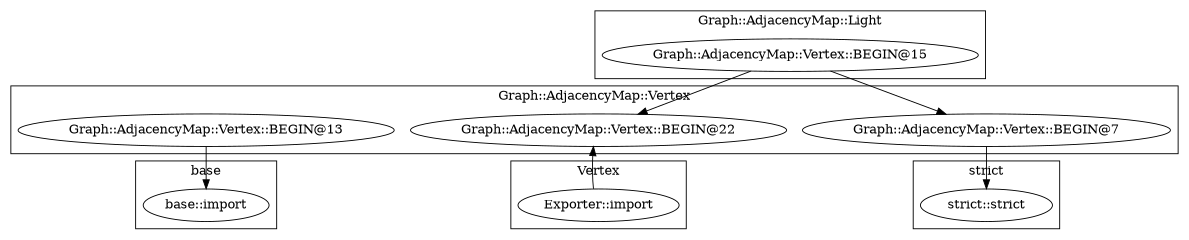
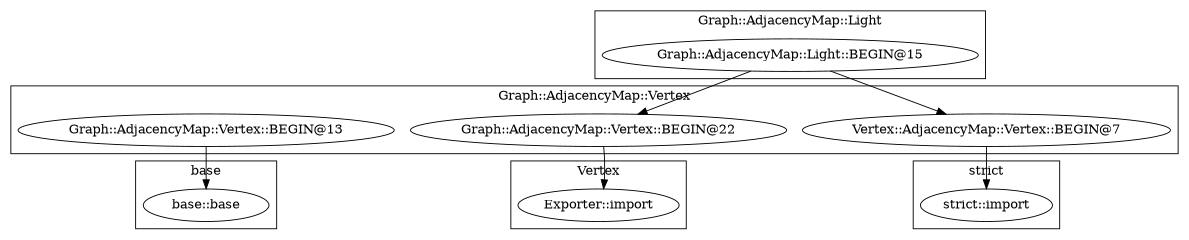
(790, 55) -> (790, 55)
(986, 130) -> (986, 130)
(593, 172) -> (605, 166)
(206, 205) -> (206, 205)
(986, 205) -> (986, 205)
